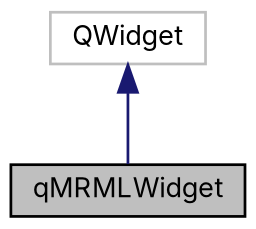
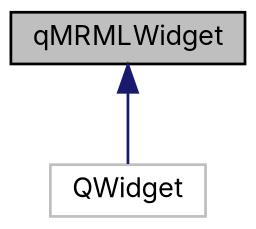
(128, 129) -> (128, 129)
